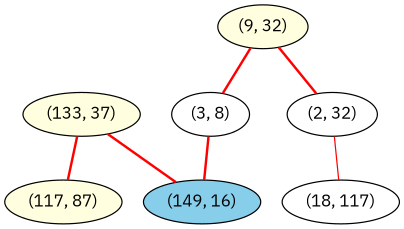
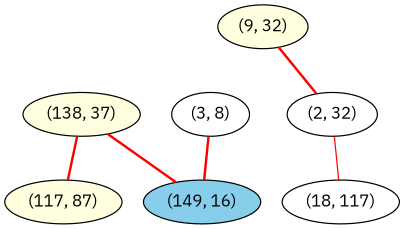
(237, 71) -> none
(82, 114) -> (82, 114)
